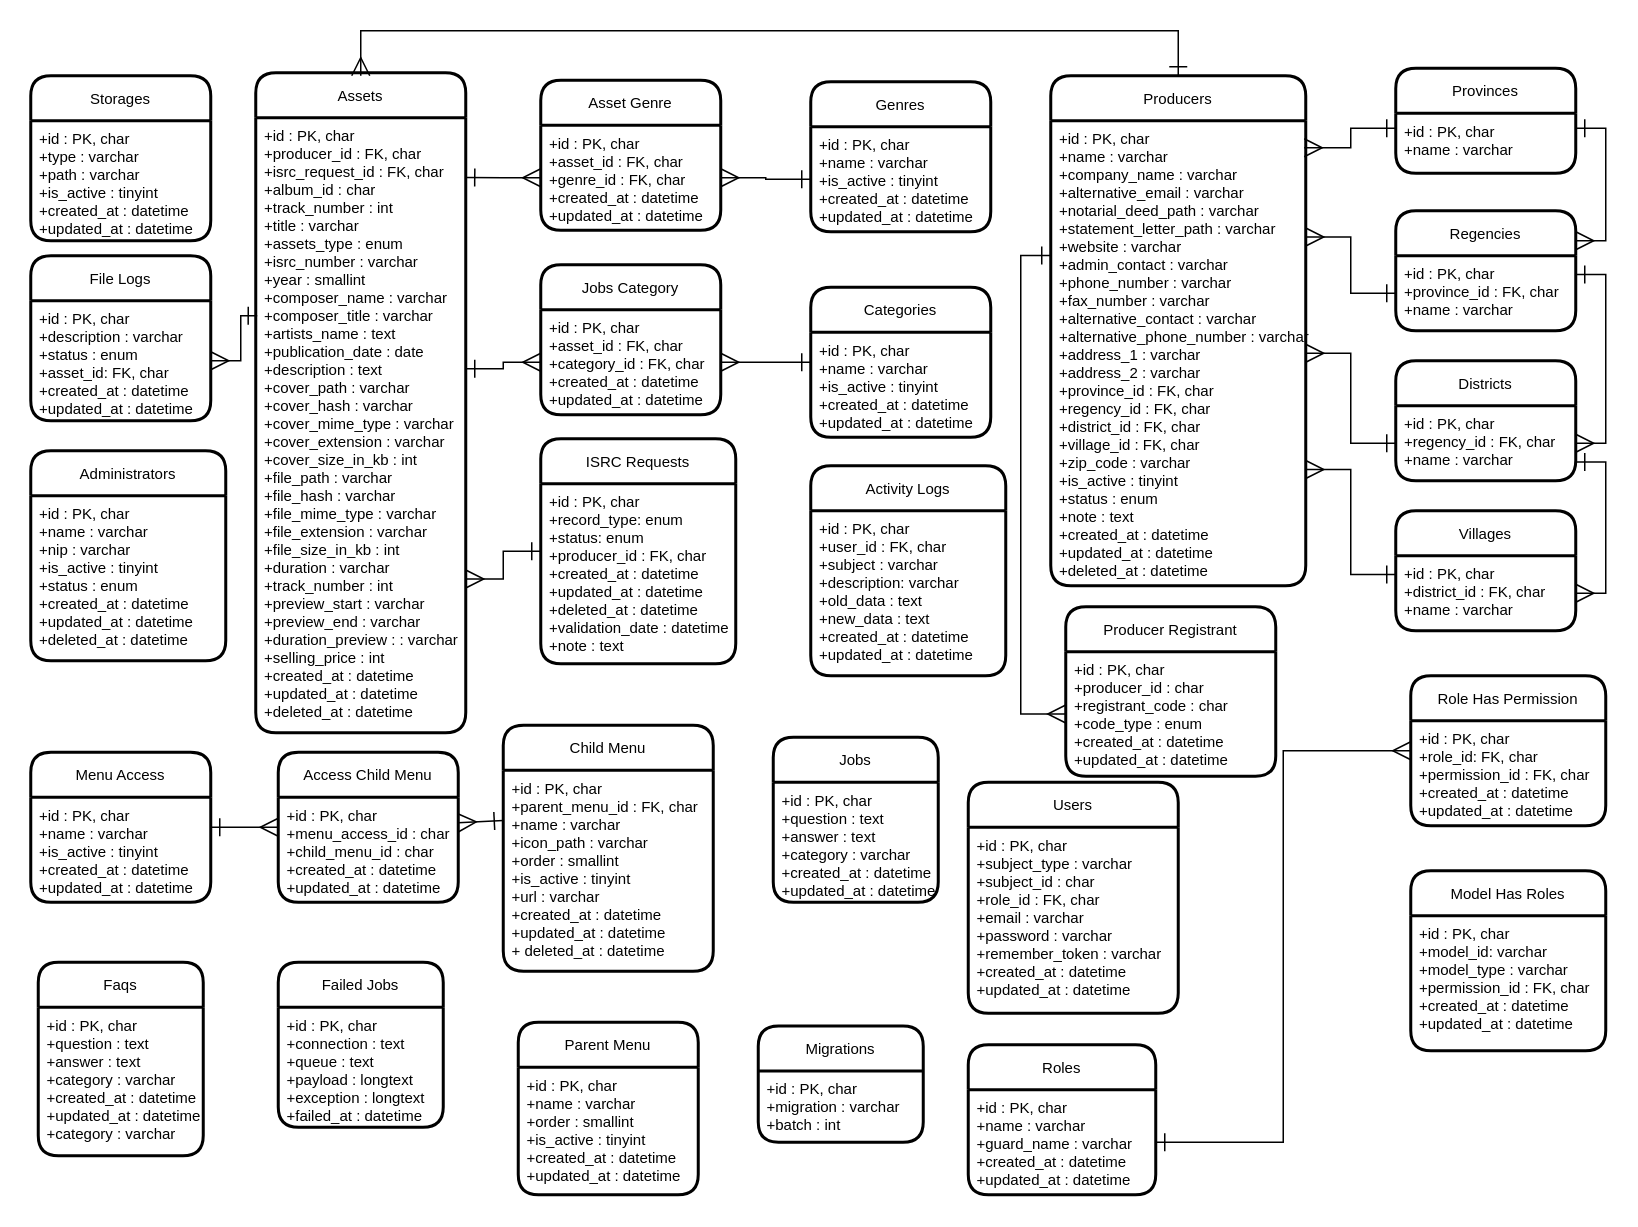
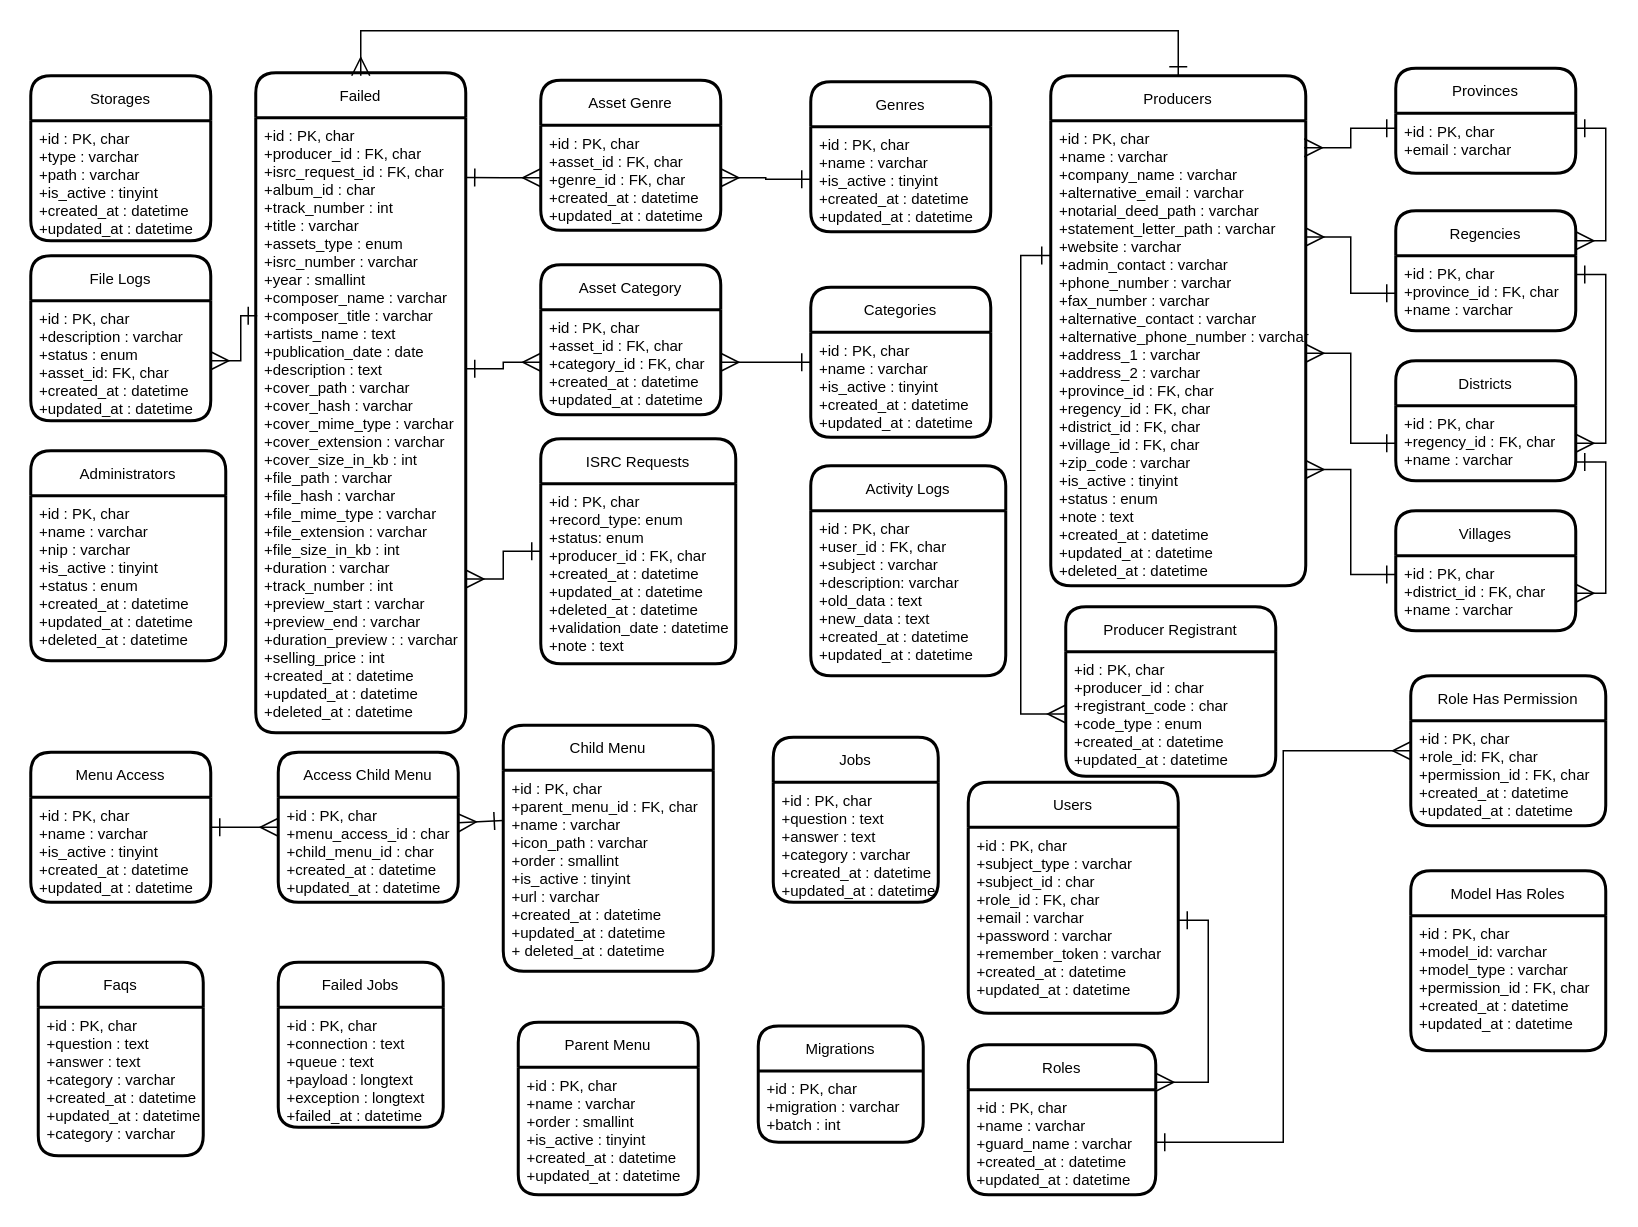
(360, 96) -> (360, 96)
(1451, 132) -> (1451, 132)
(630, 288) -> (630, 288)
none -> (1208, 1013)
